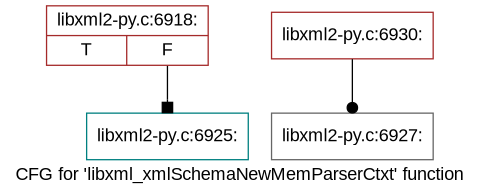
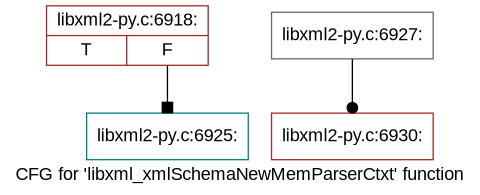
(352, 81) -> (352, 81)
